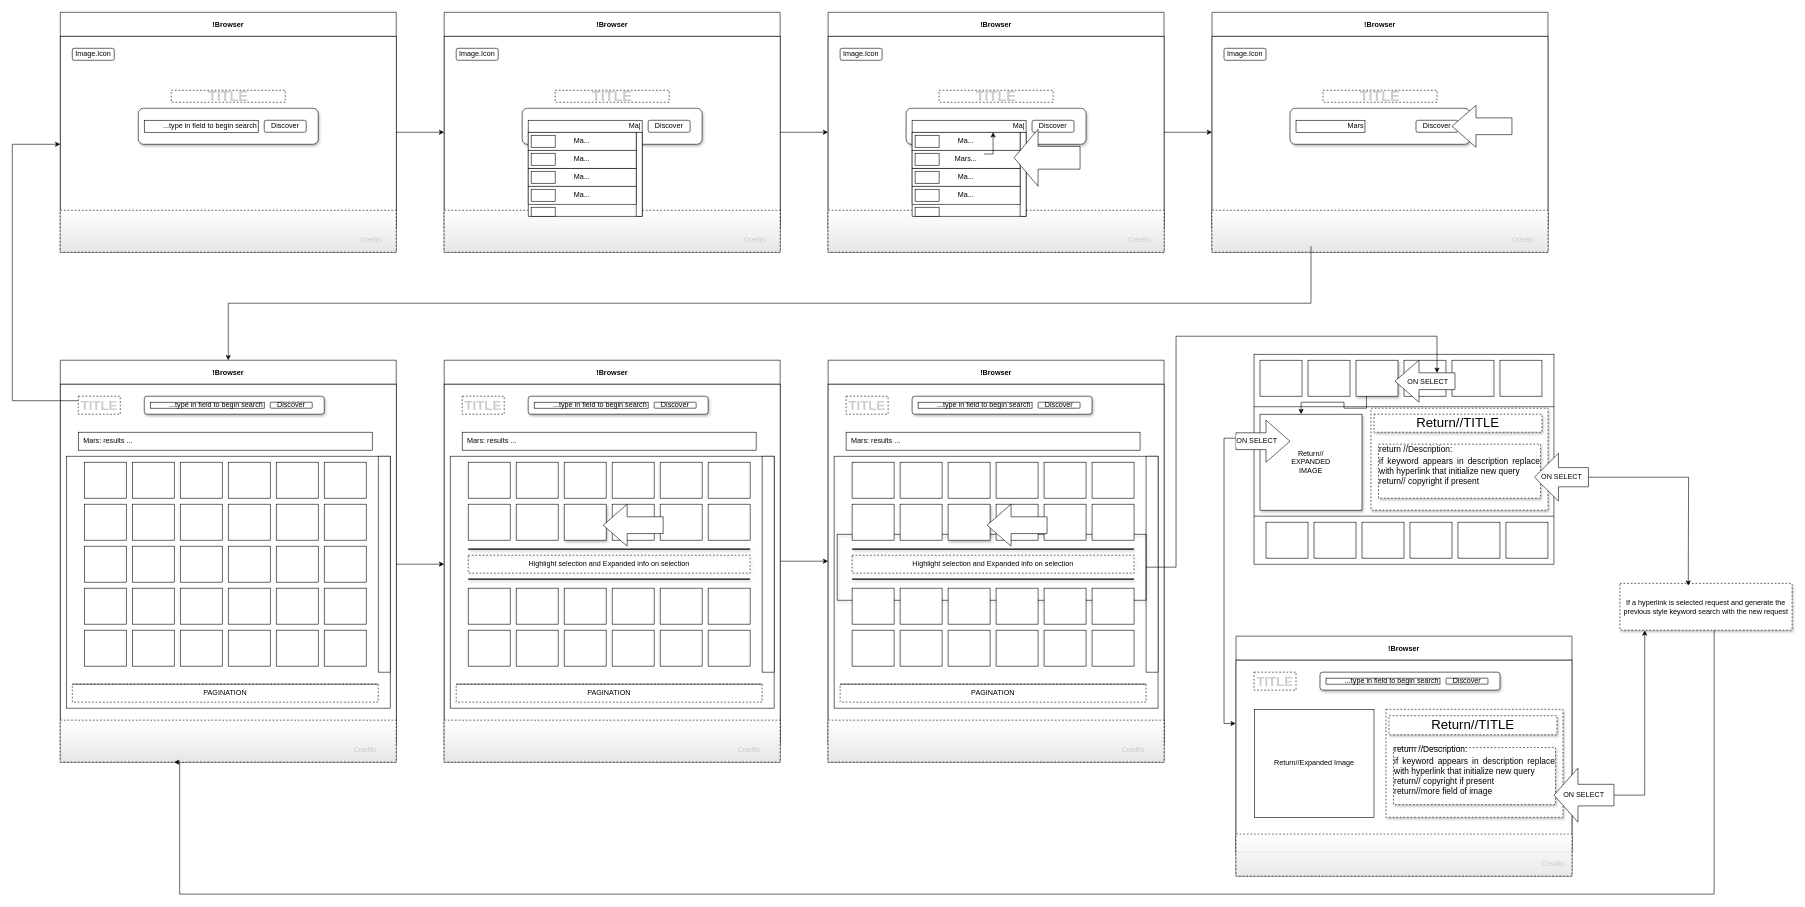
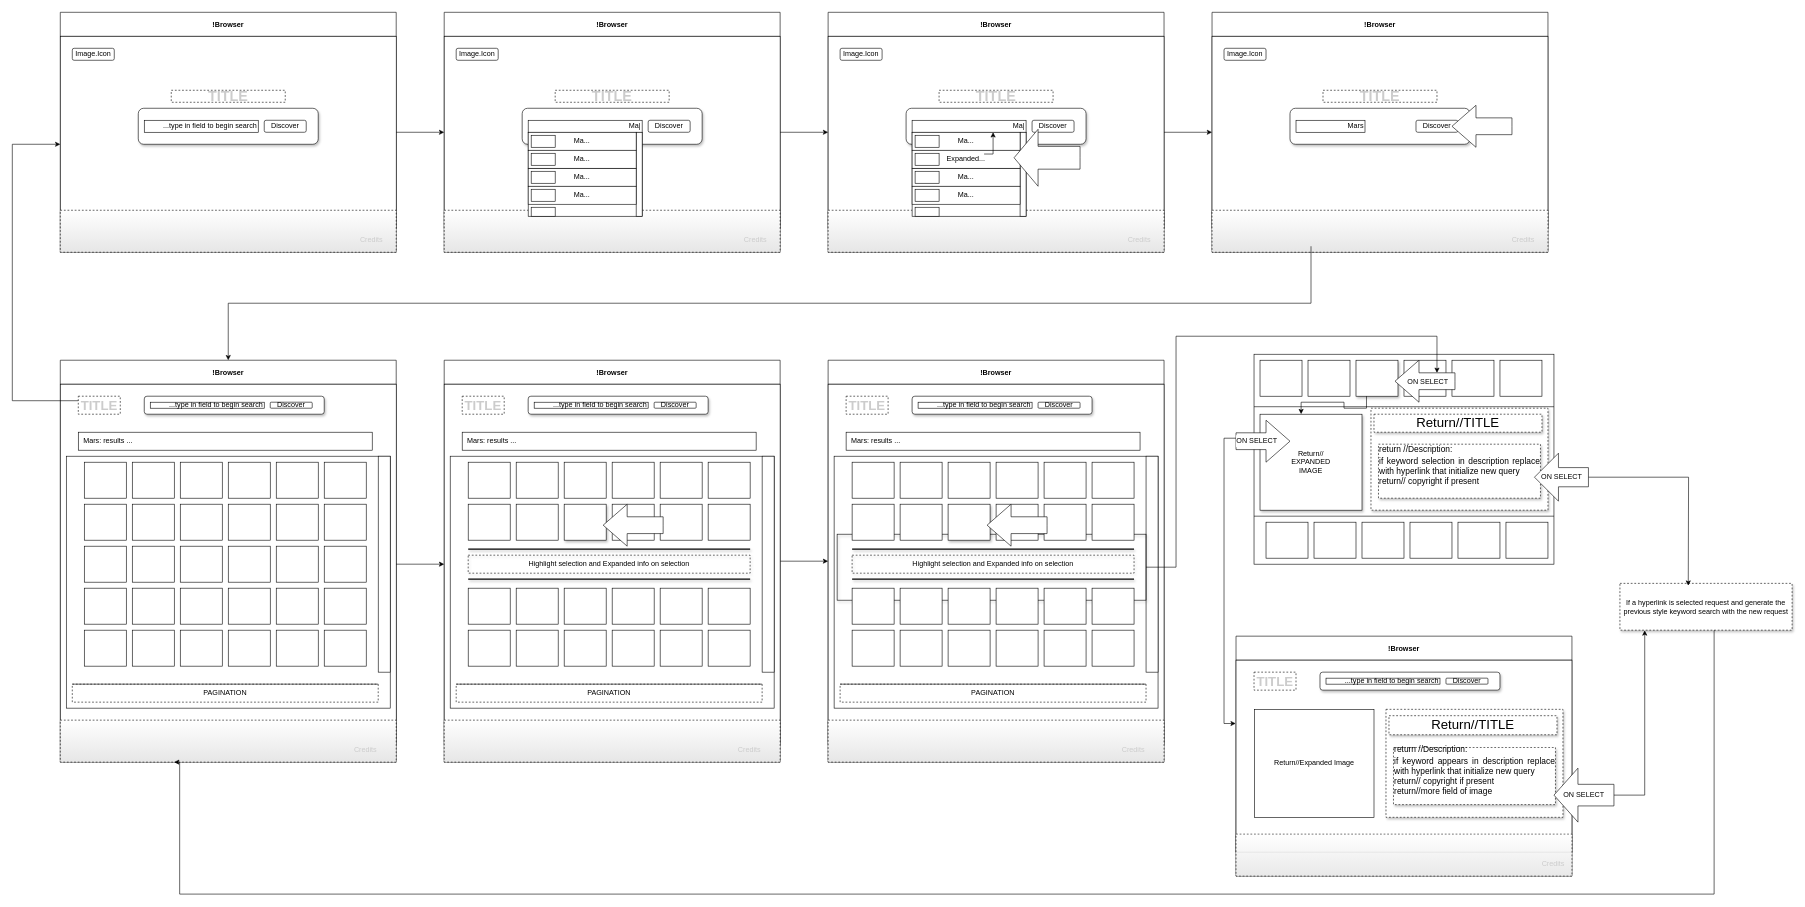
(966, 159) -> (966, 159)
(1460, 471) -> (1460, 471)
